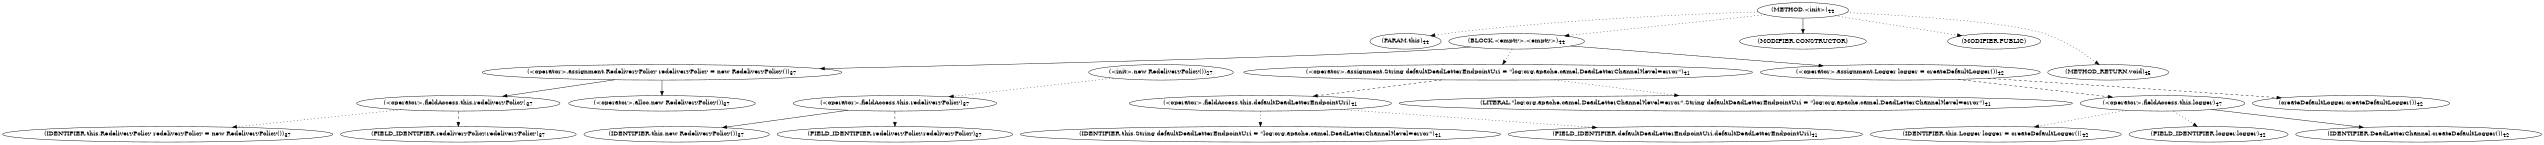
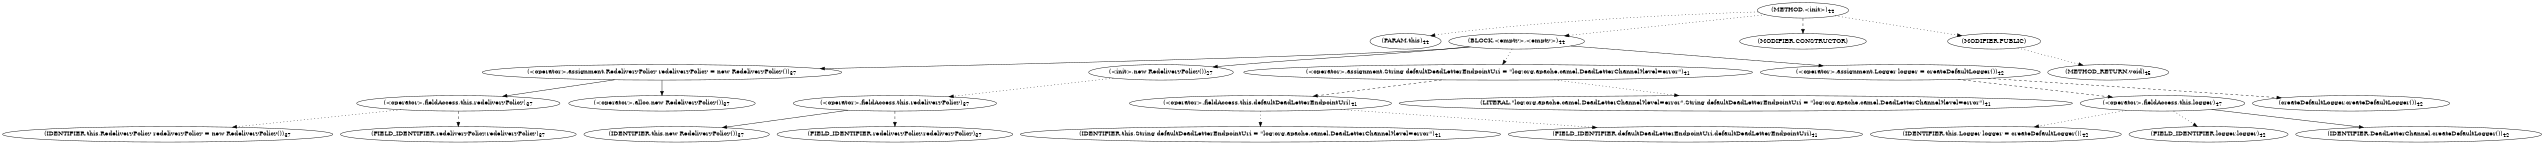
(1975, 22) -> (2048, 56)
(1803, 24) -> (1803, 24)
none -> (1343, 57)
